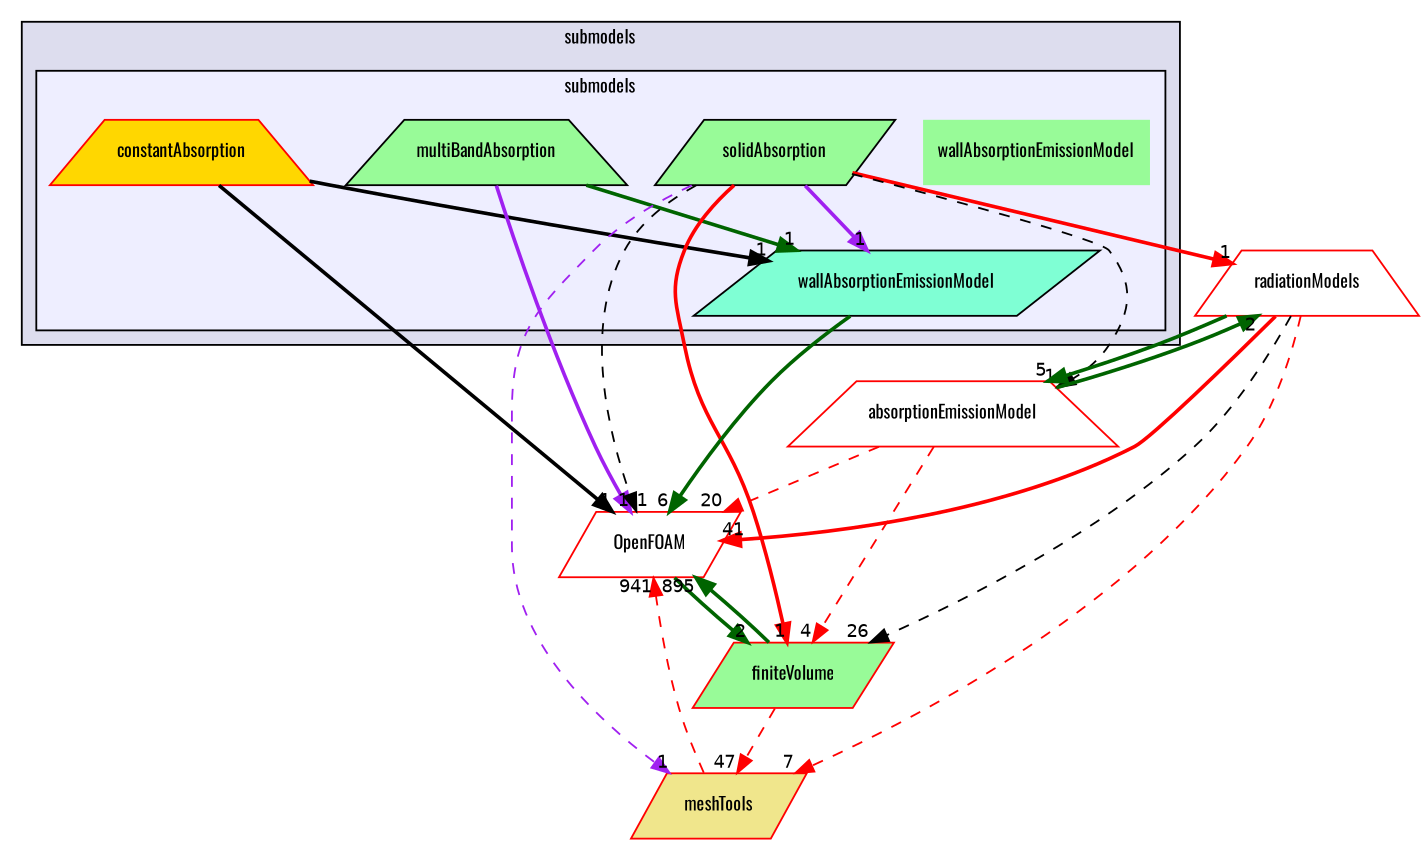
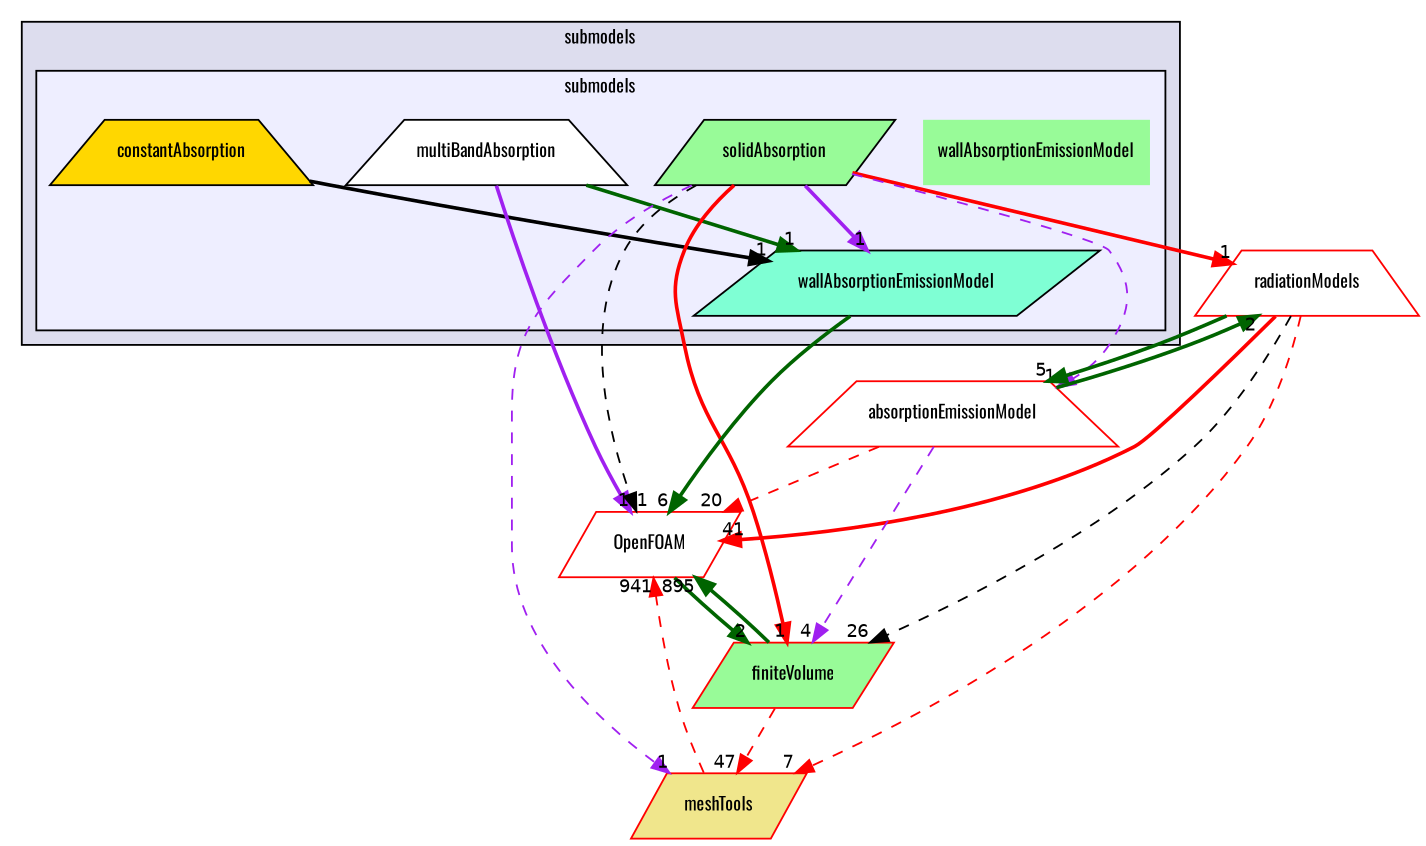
(182, 152) -> (182, 152)
(486, 152) -> (486, 152)
(1085, 240) -> (1085, 240)
(427, 358) -> none
(878, 537) -> (878, 537)
